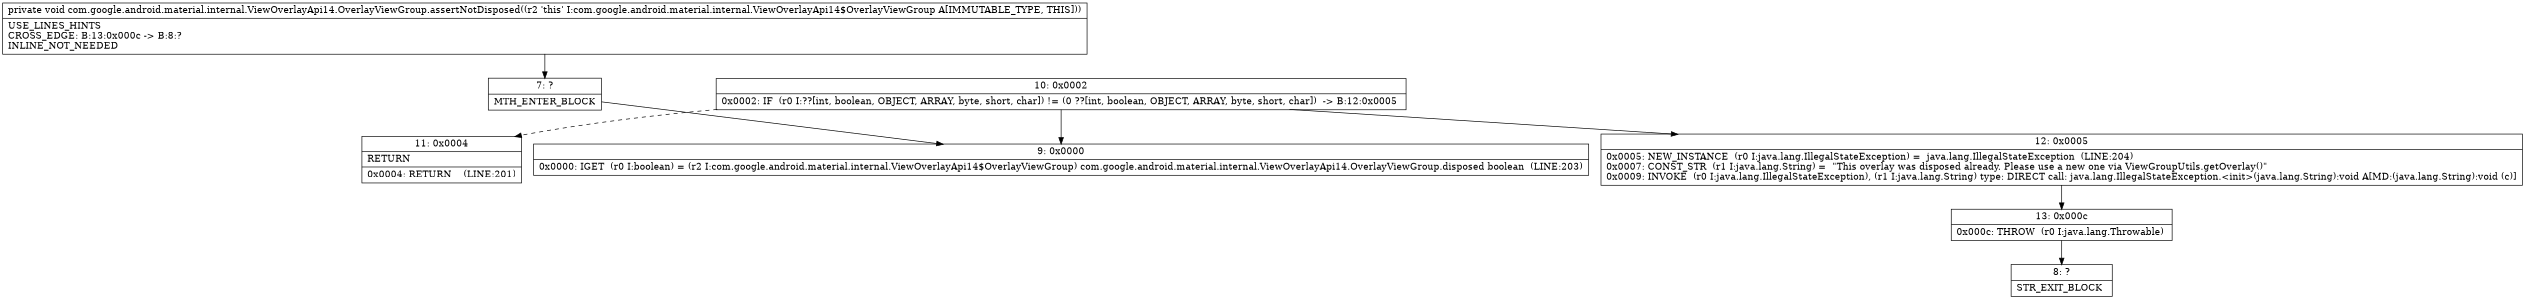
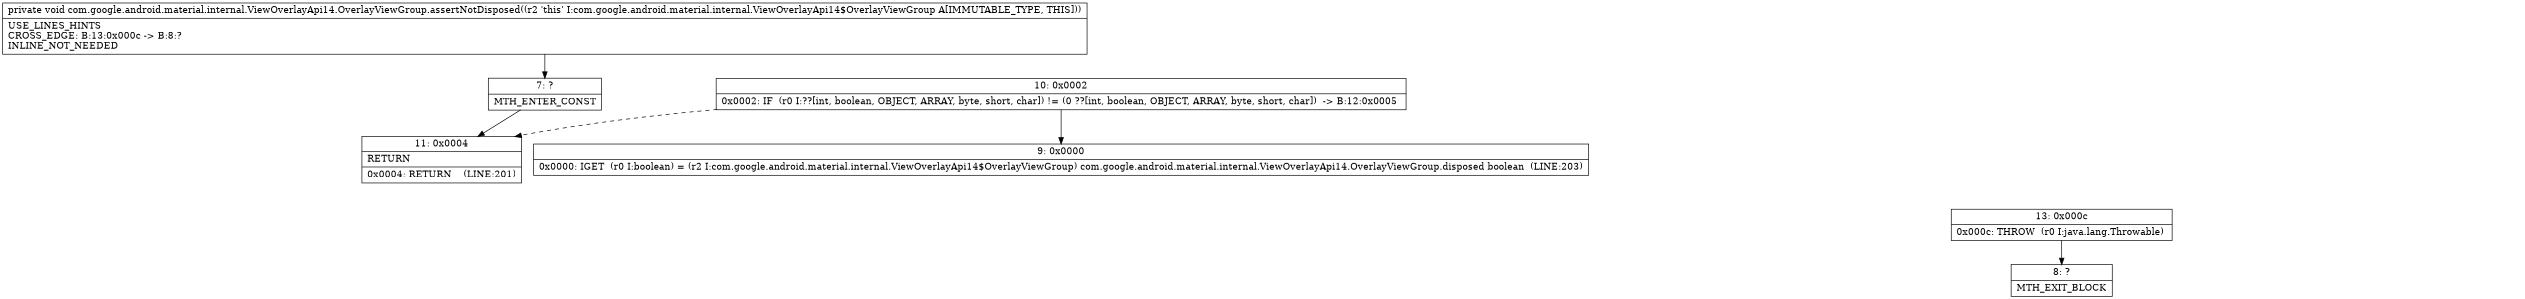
(545, 102) -> (545, 102)
(769, 123) -> (502, 121)
(2062, 160) -> none
(2060, 288) -> (2062, 288)
